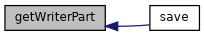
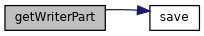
(134, 26) -> (121, 10)
